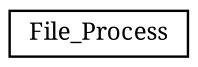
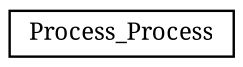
(99, 34) -> (122, 34)
